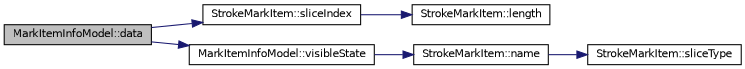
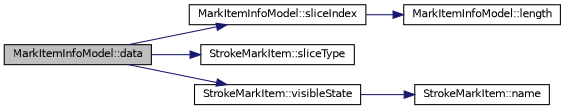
(282, 15) -> (278, 15)
(481, 15) -> (482, 15)
(282, 55) -> (278, 95)
(563, 55) -> (171, 55)
